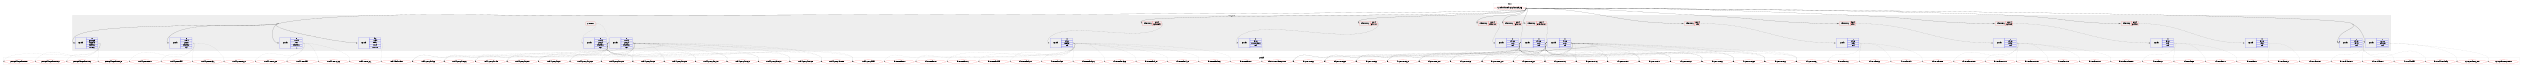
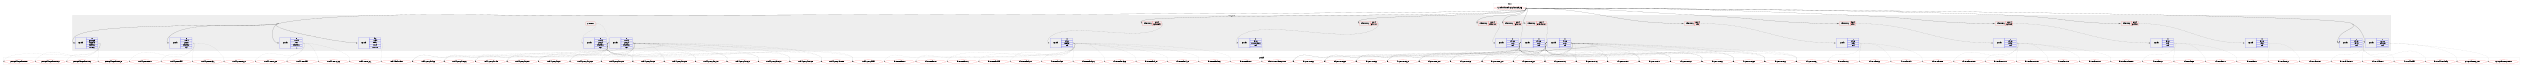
(2472, 62) -> (2472, 62)
